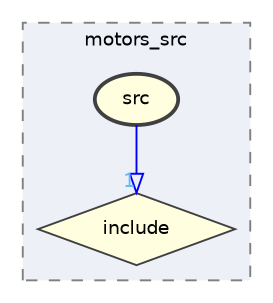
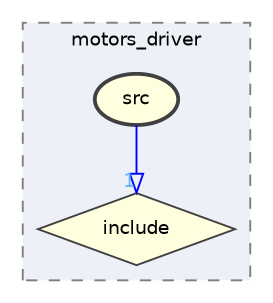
(136, 41) -> (136, 41)
